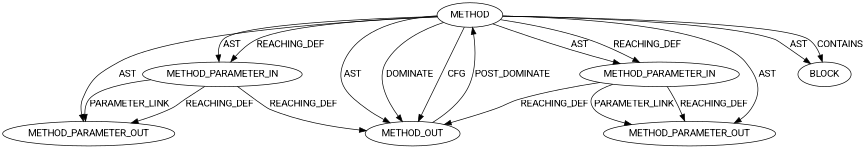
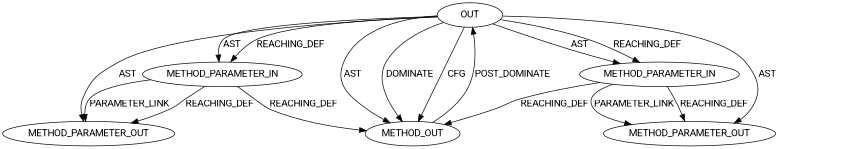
(470, 15) -> (470, 15)
(825, 74) -> none
